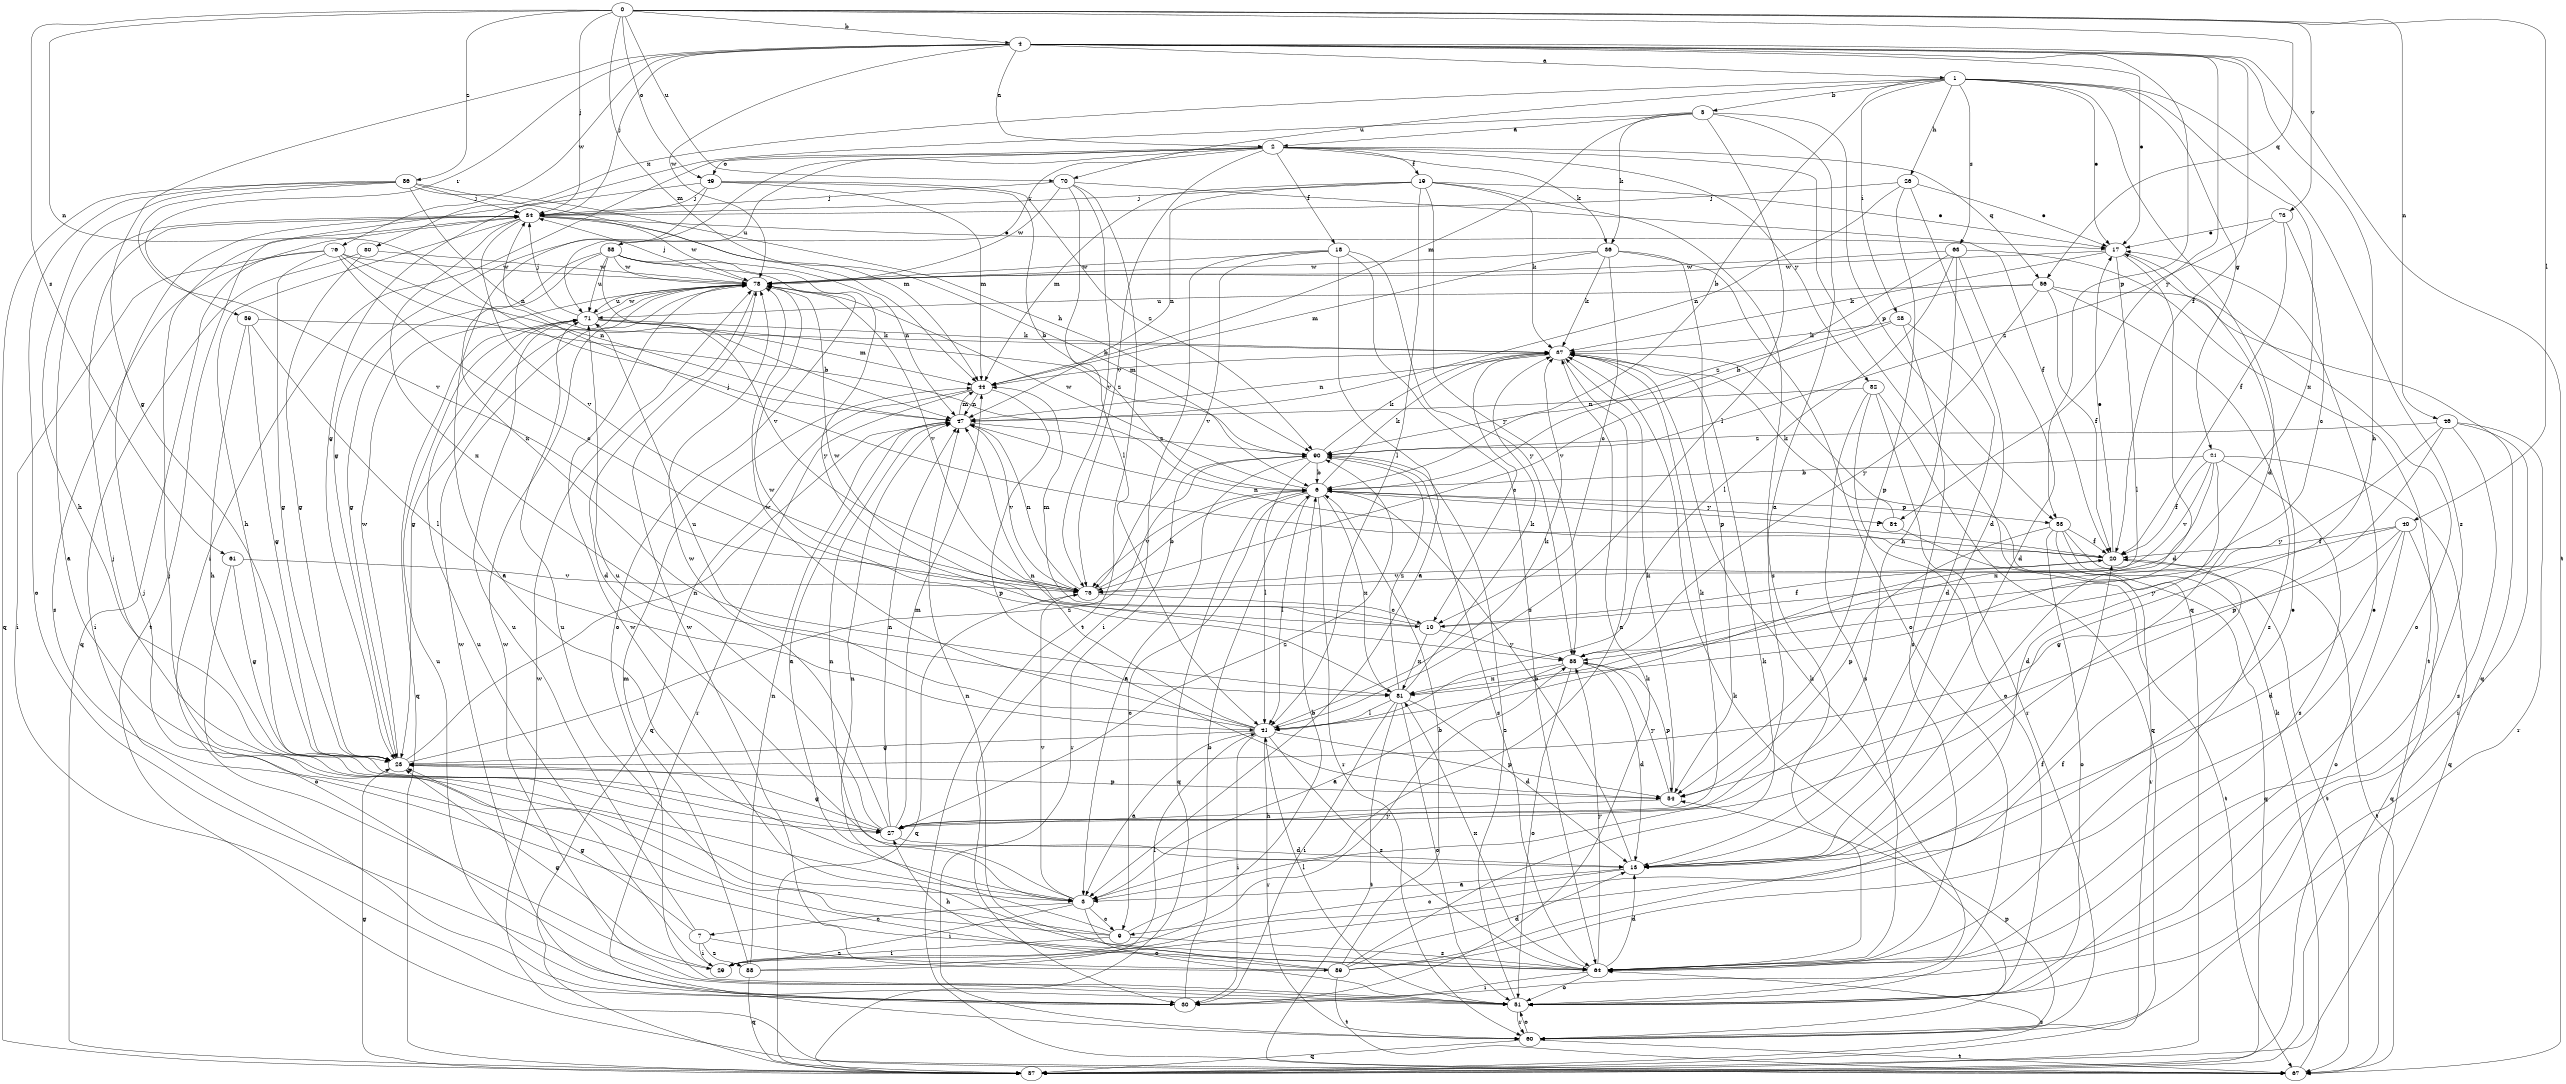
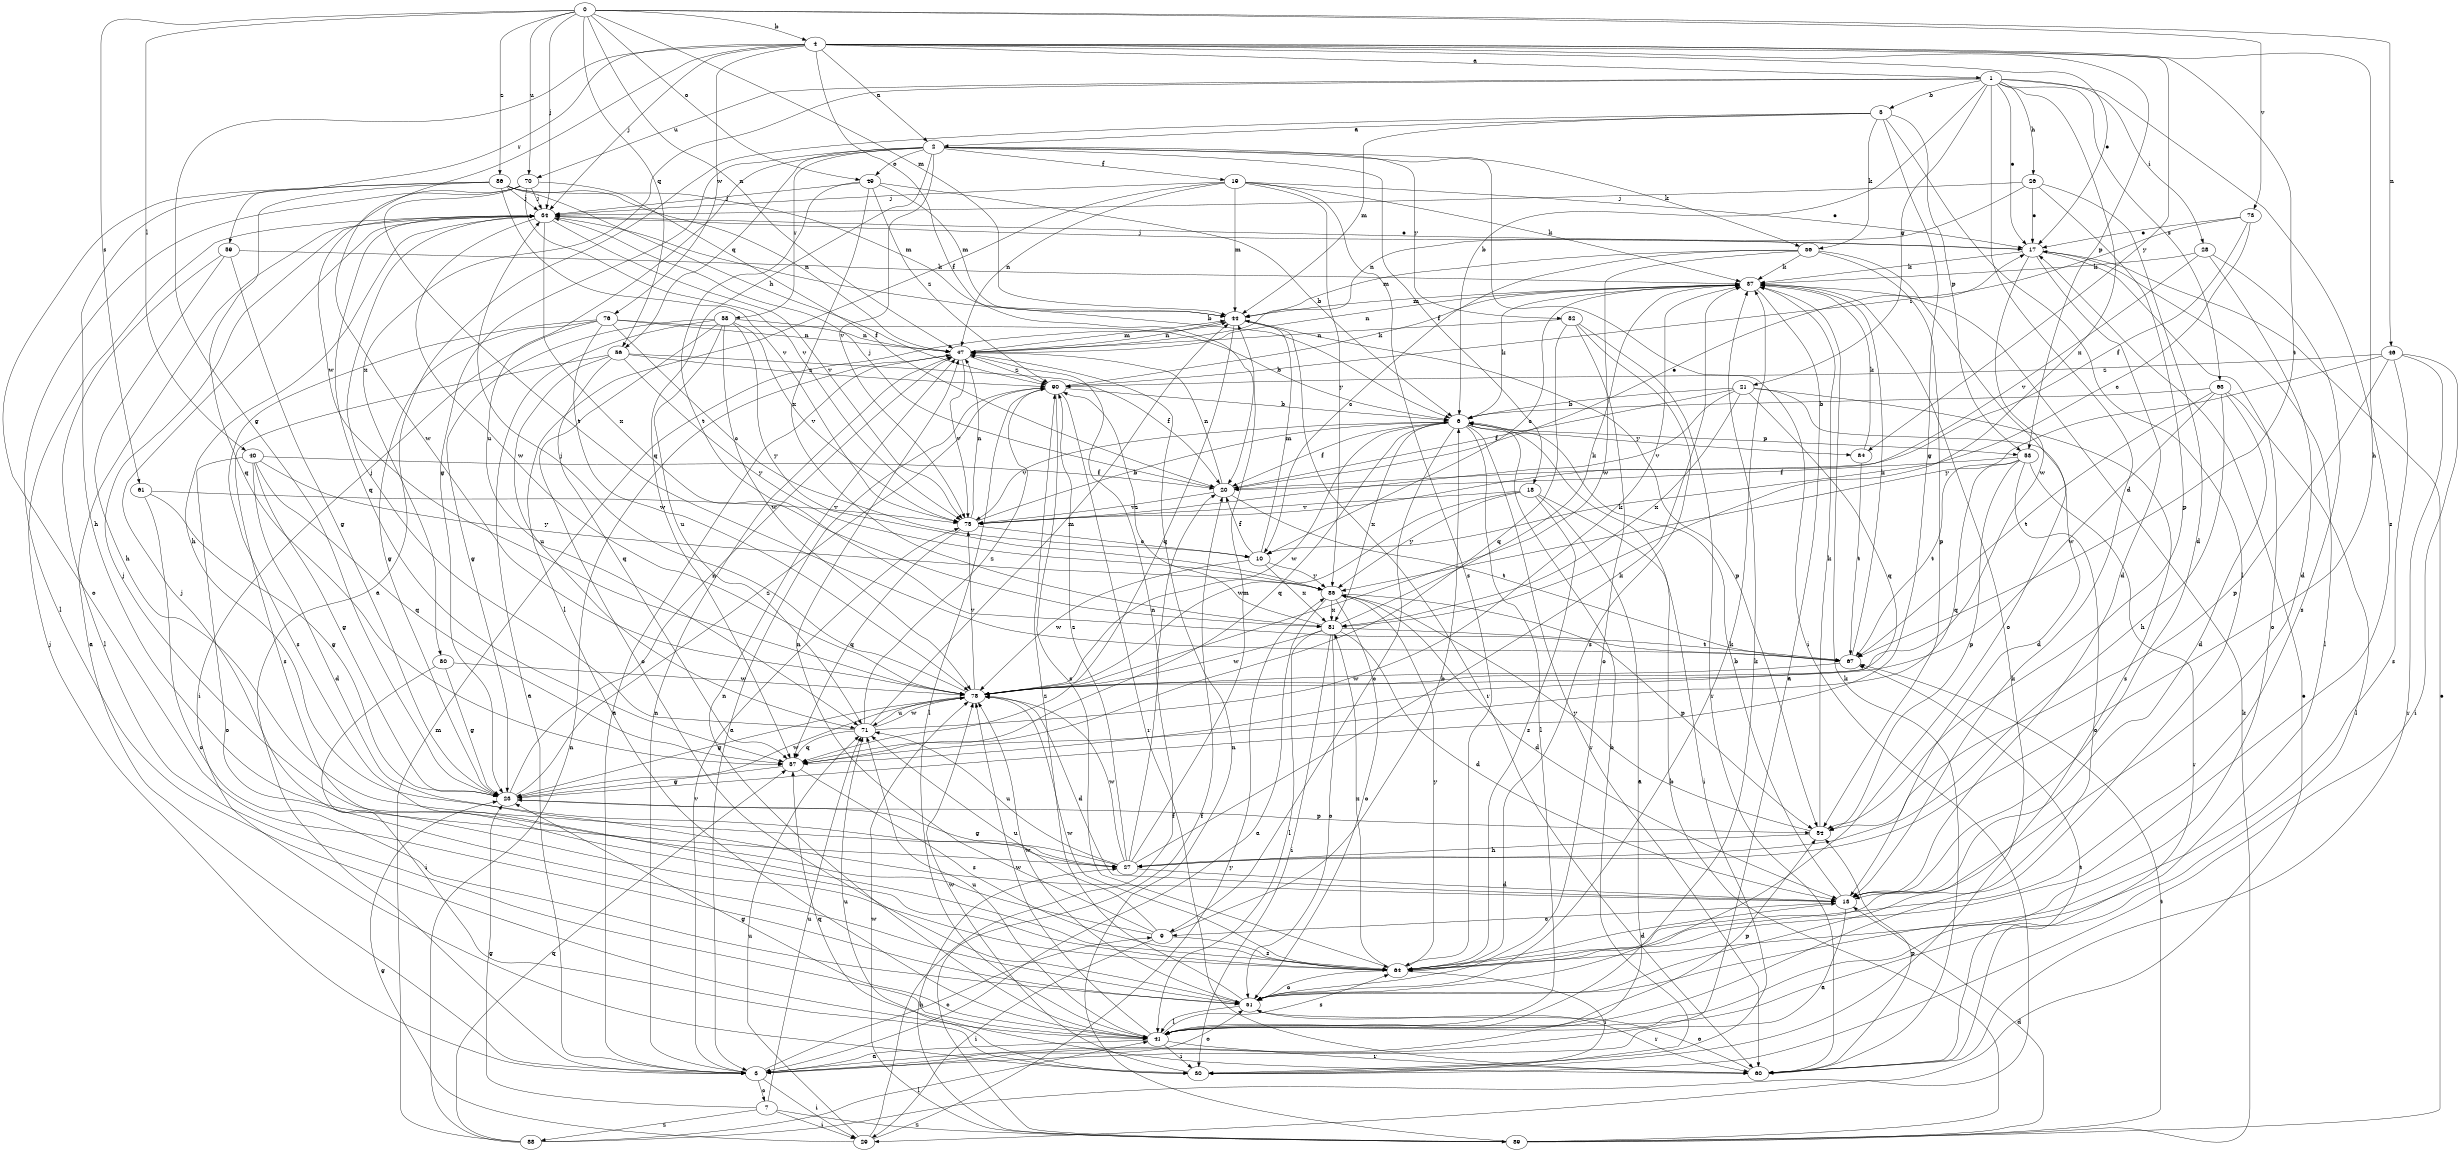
none -> (1291, 238)
(2005, 336) -> (1911, 302)
